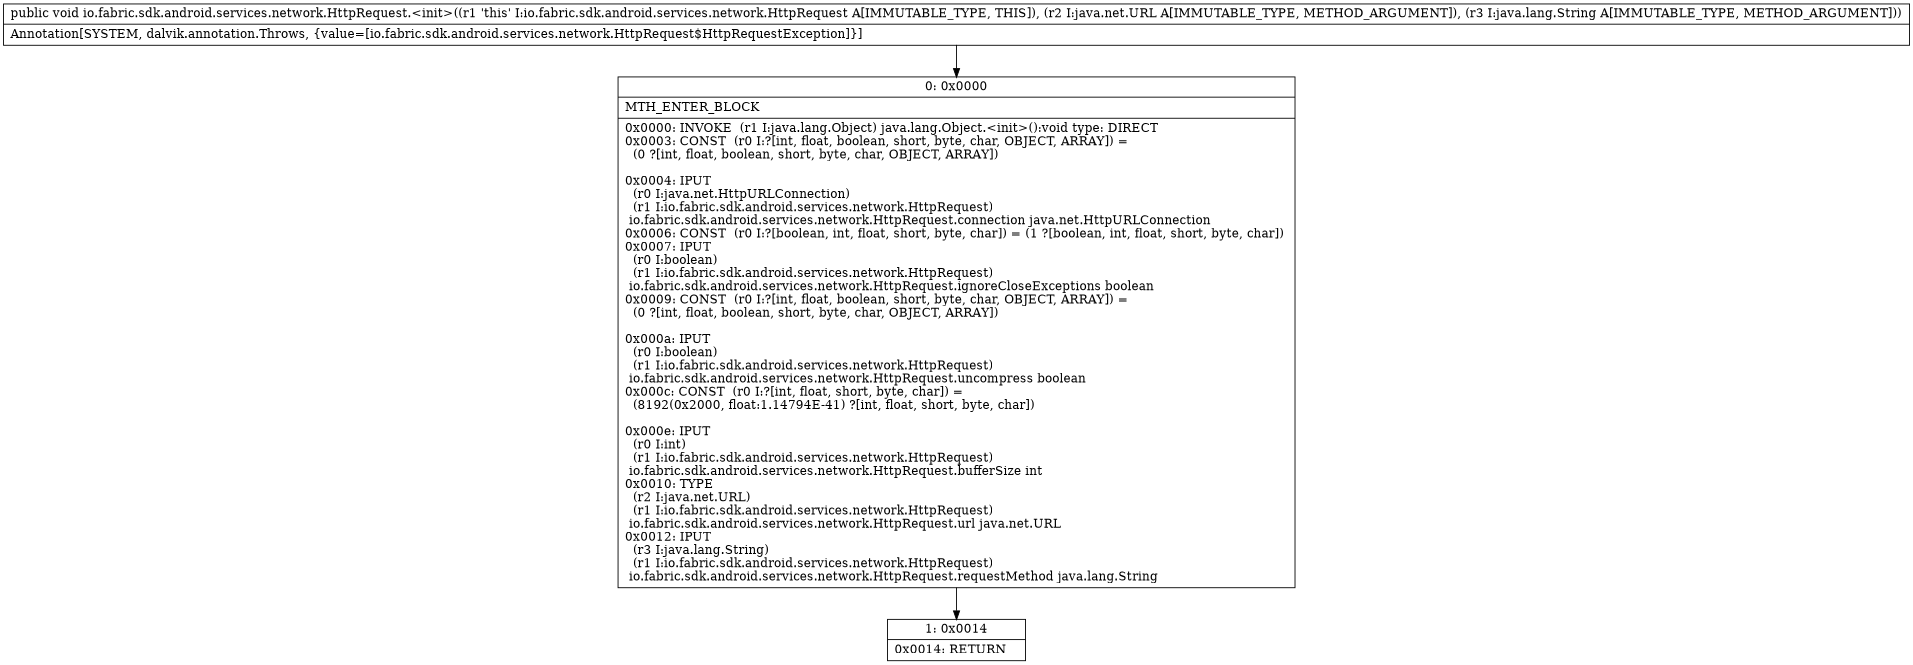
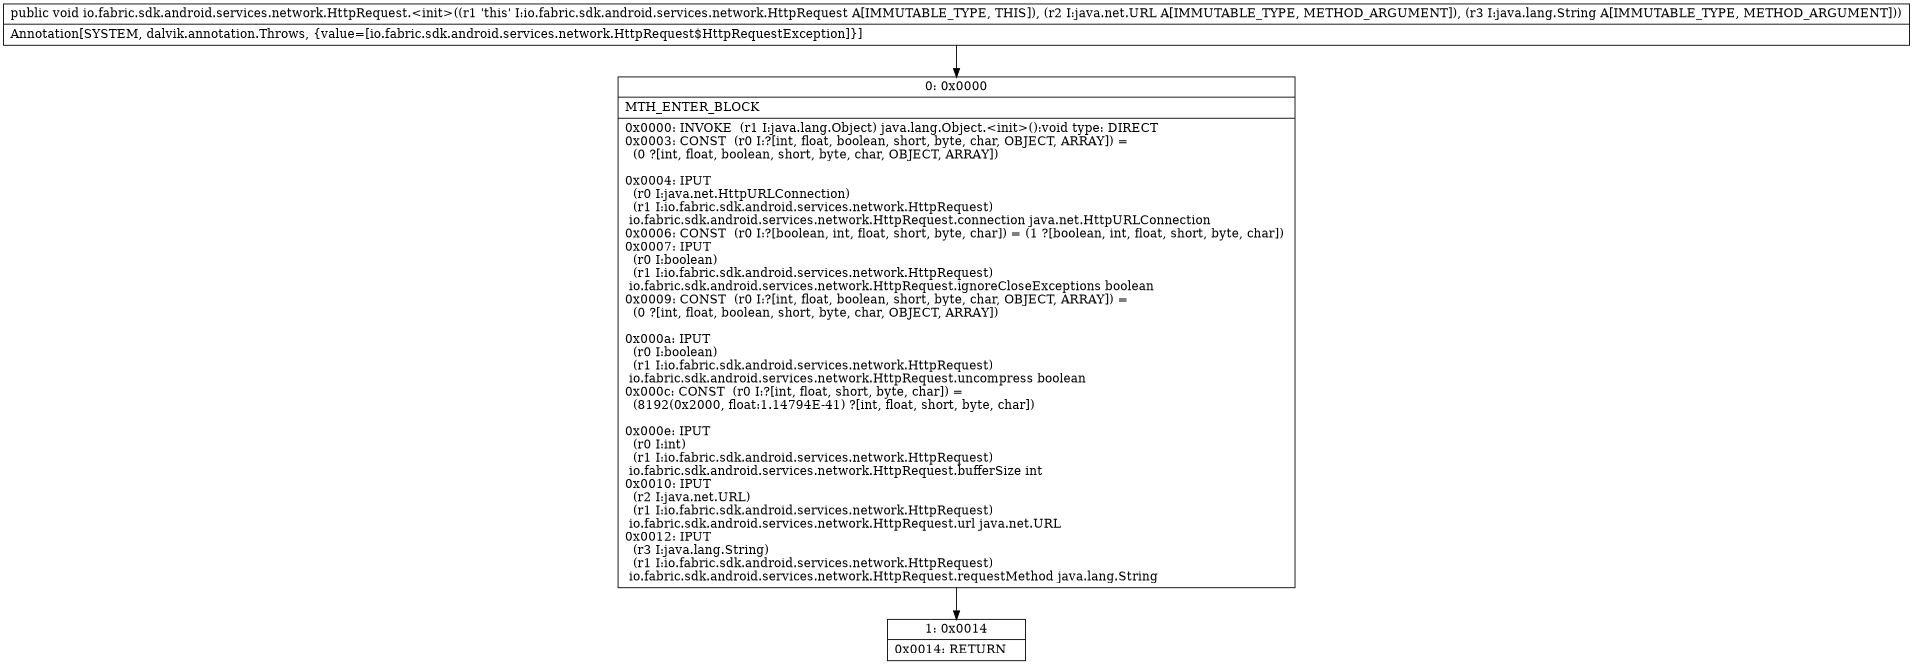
(673, 484) -> (672, 484)
